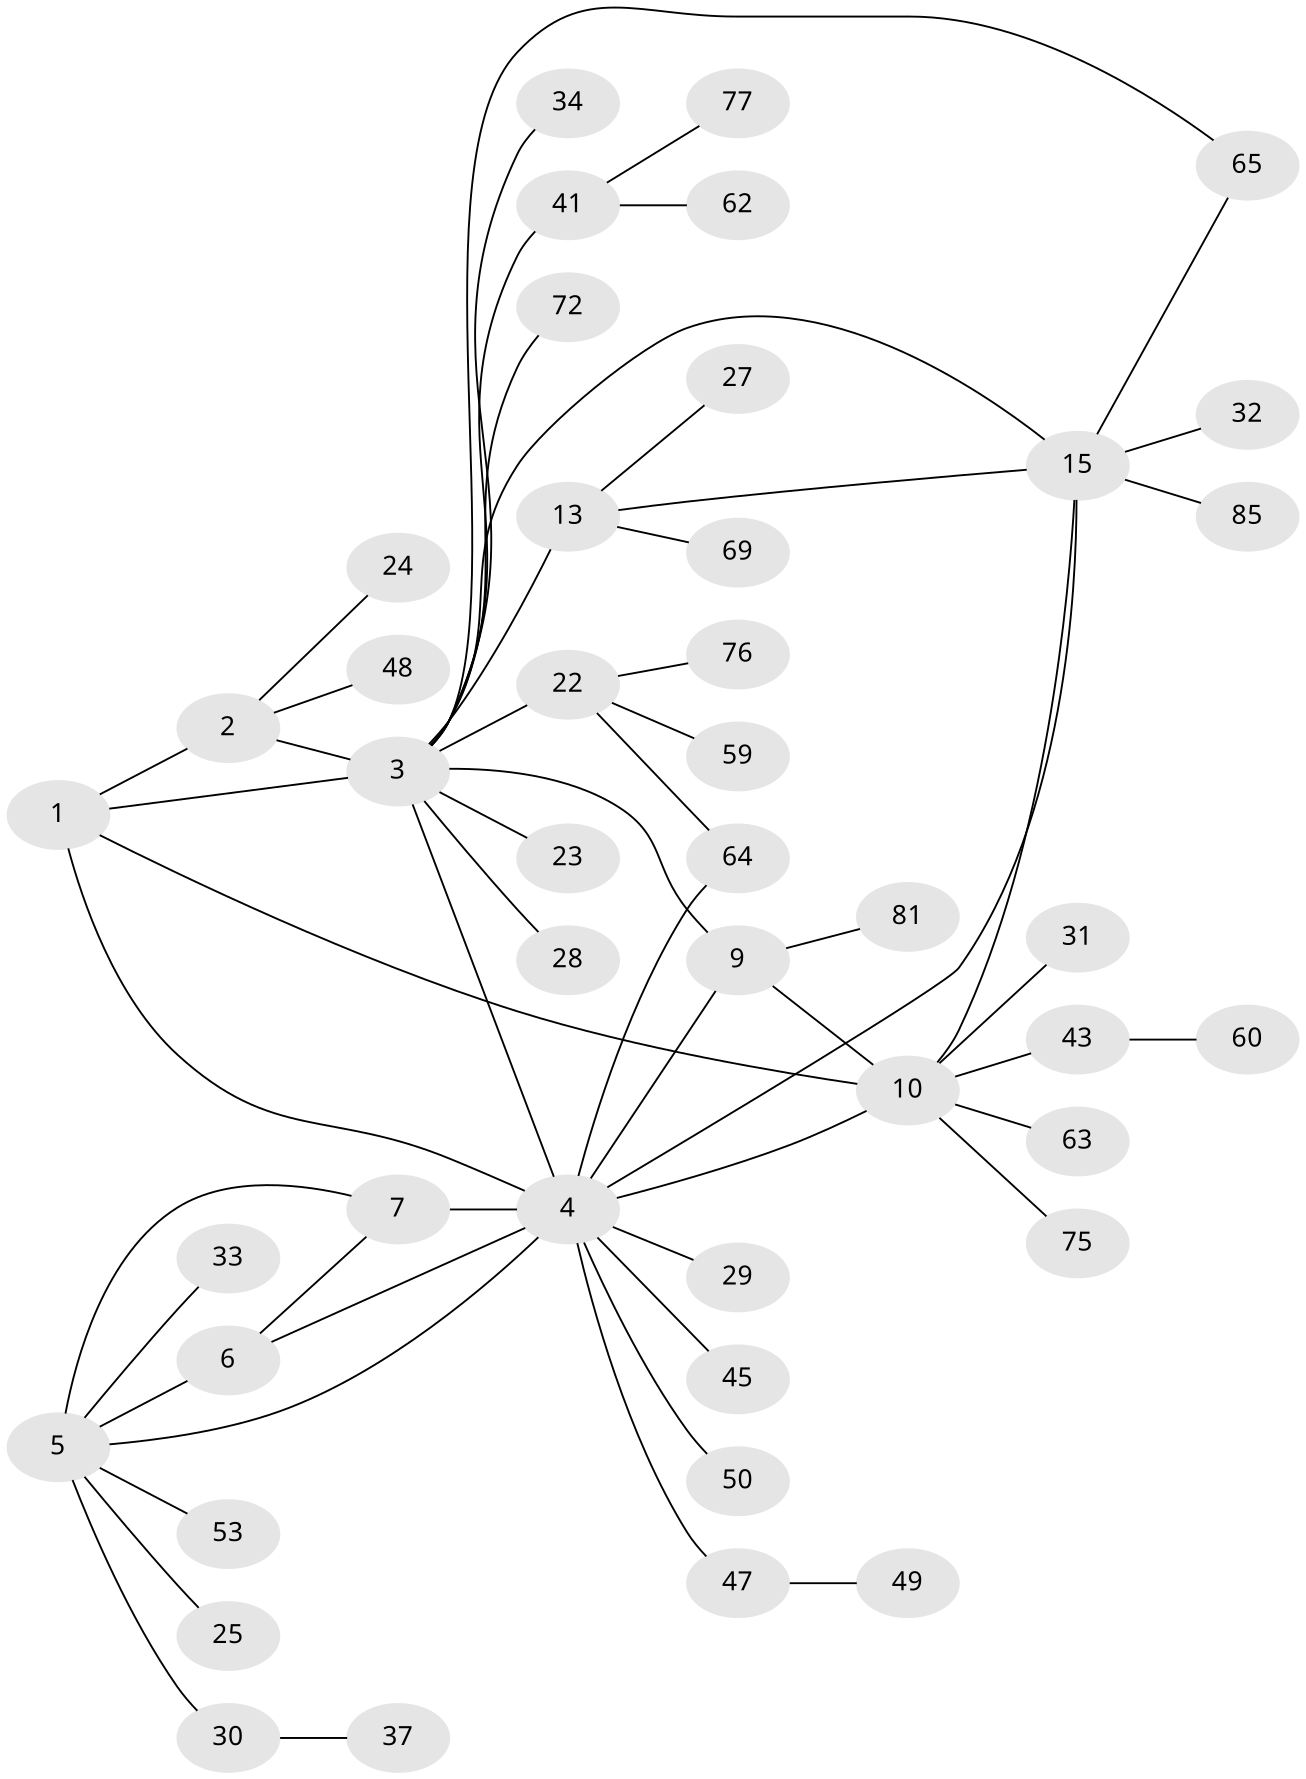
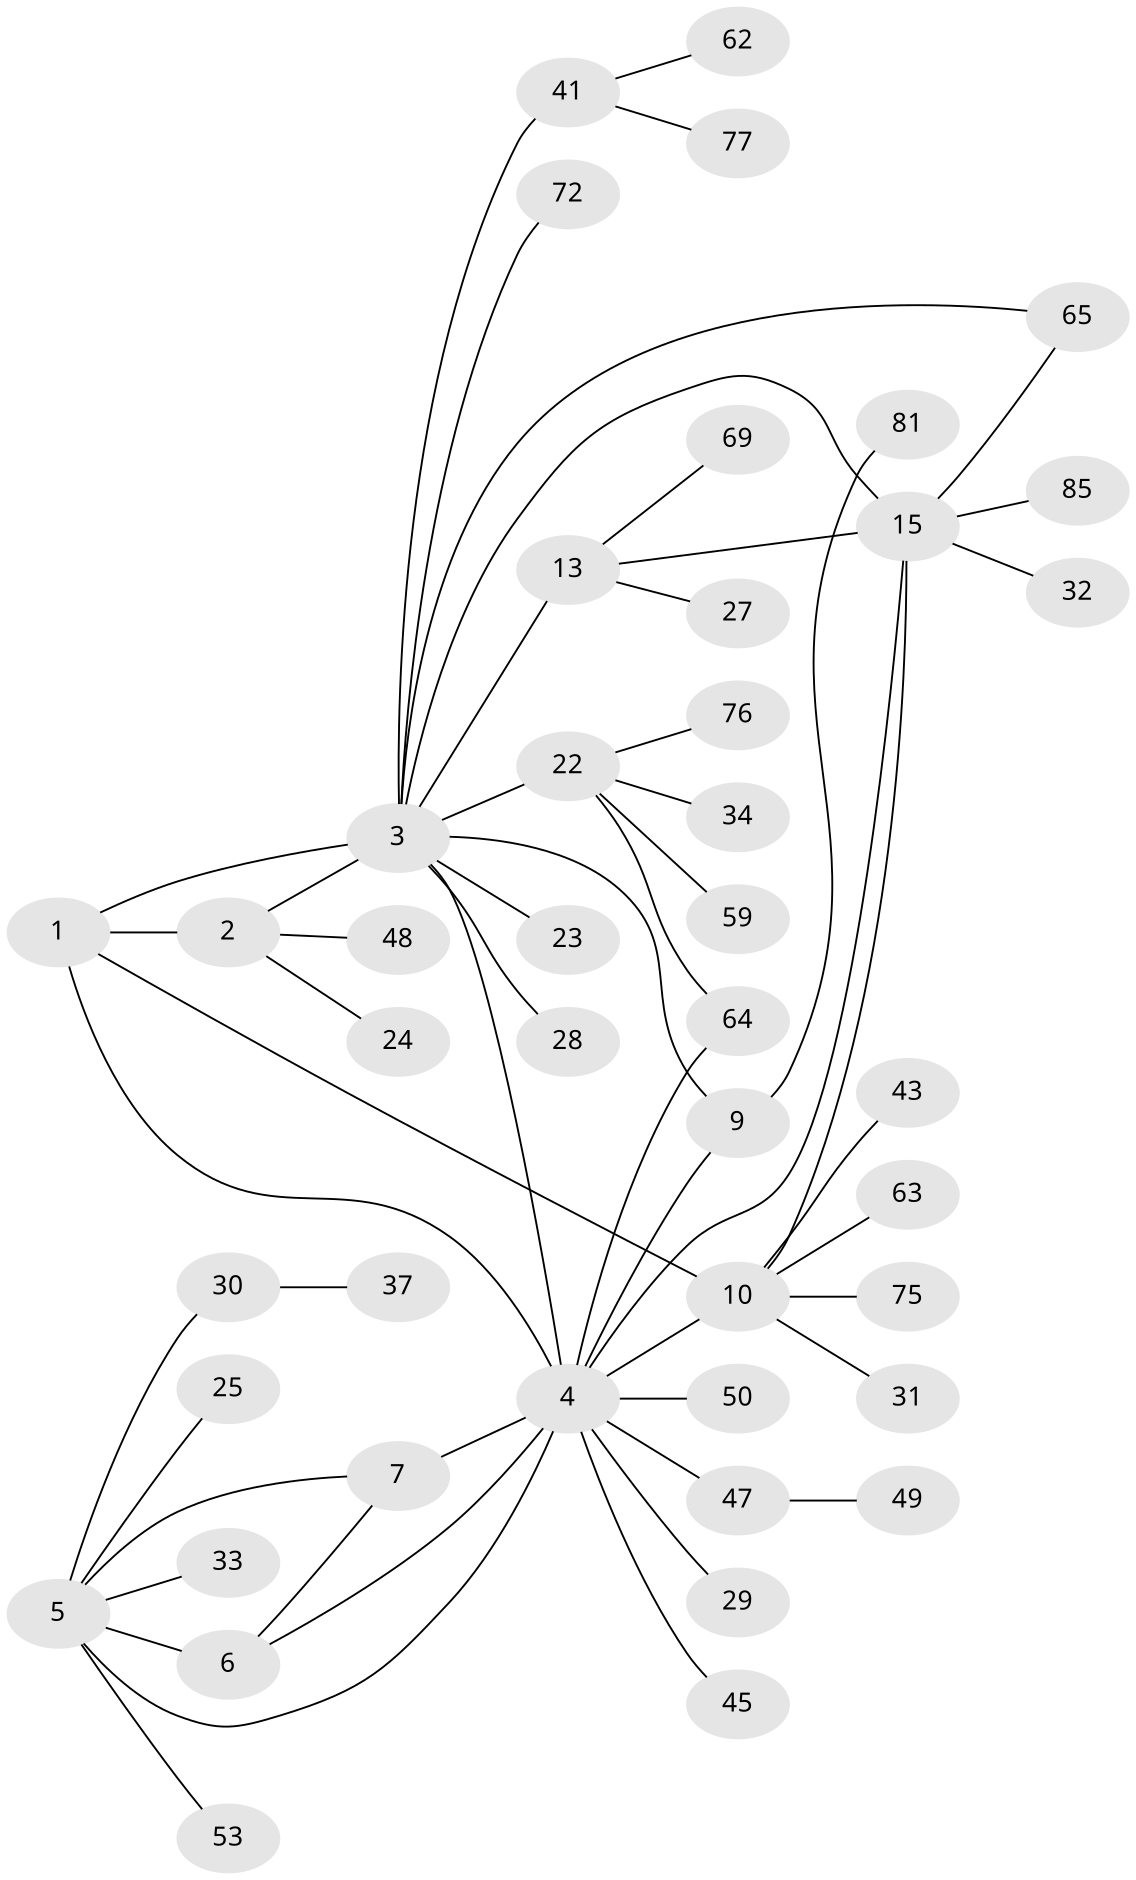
(481, 278) -> (653, 792)
(823, 1025) -> none
(1248, 1040) -> none
